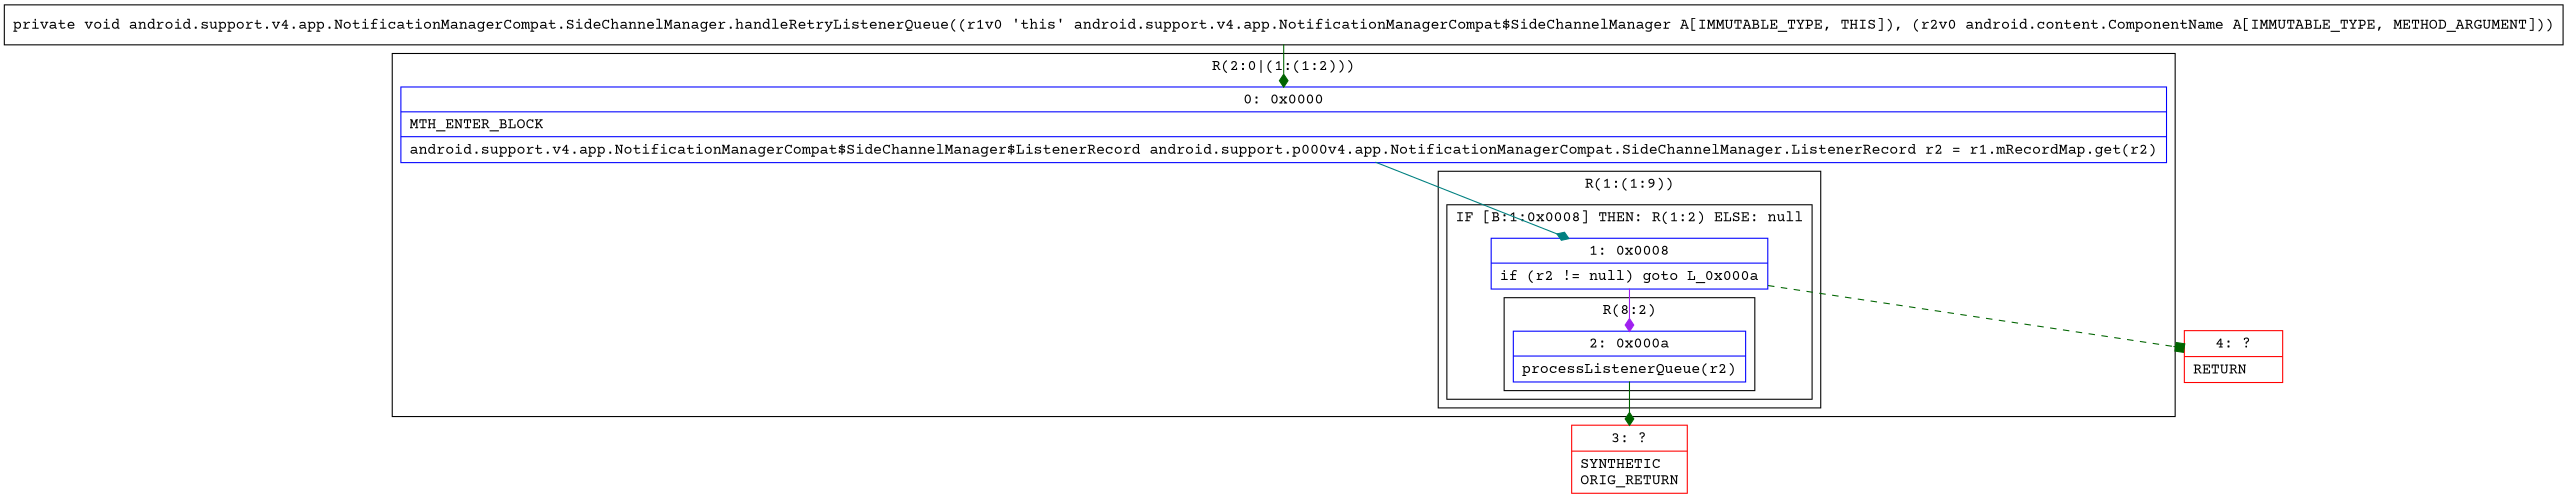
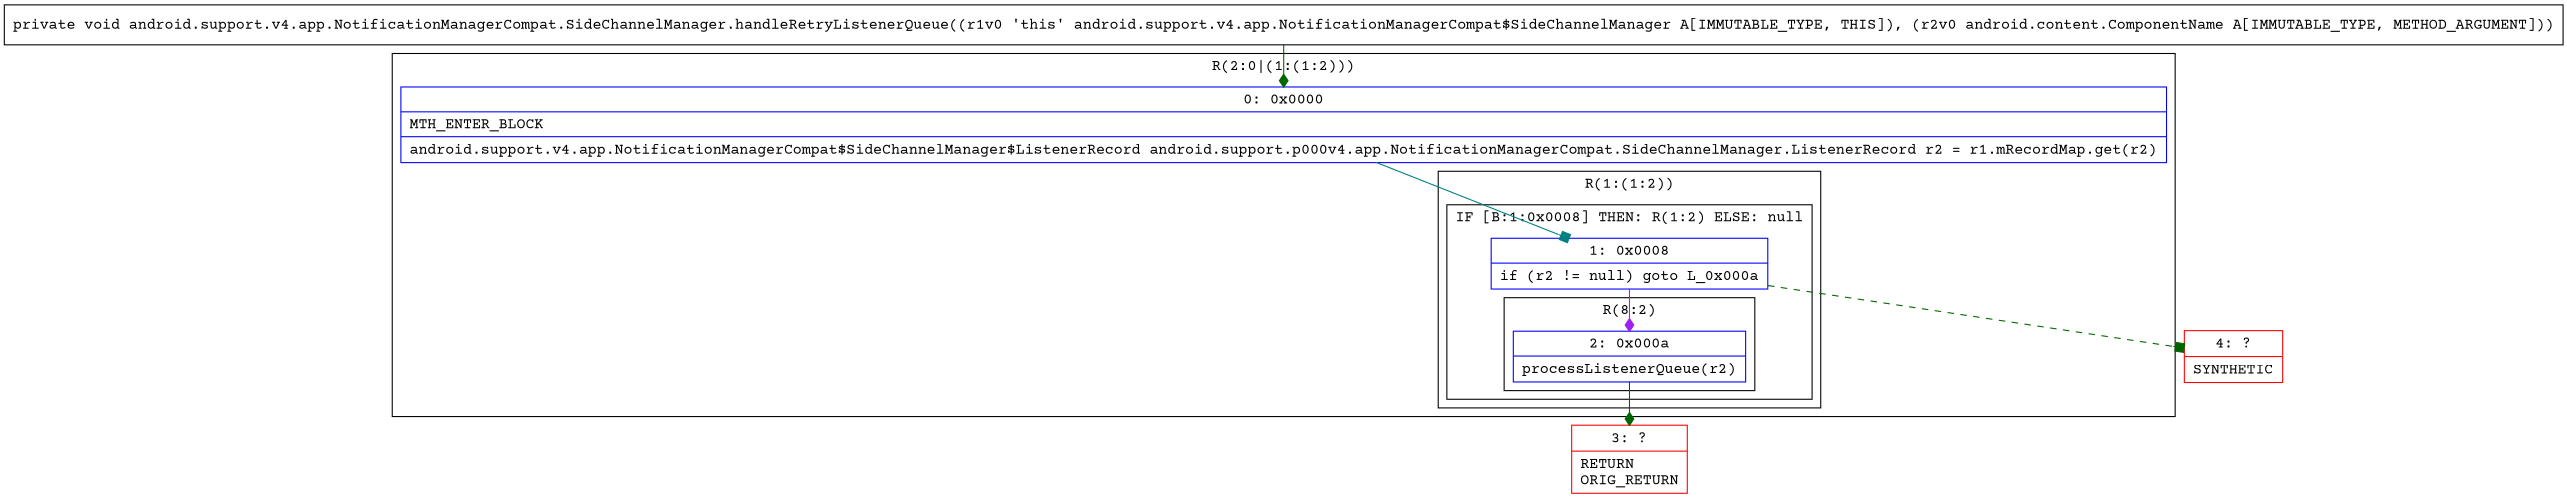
(1629, 184) -> (1629, 184)
(1462, 197) -> (1462, 197)
(2220, 369) -> (2234, 369)
(1621, 464) -> (1607, 464)
